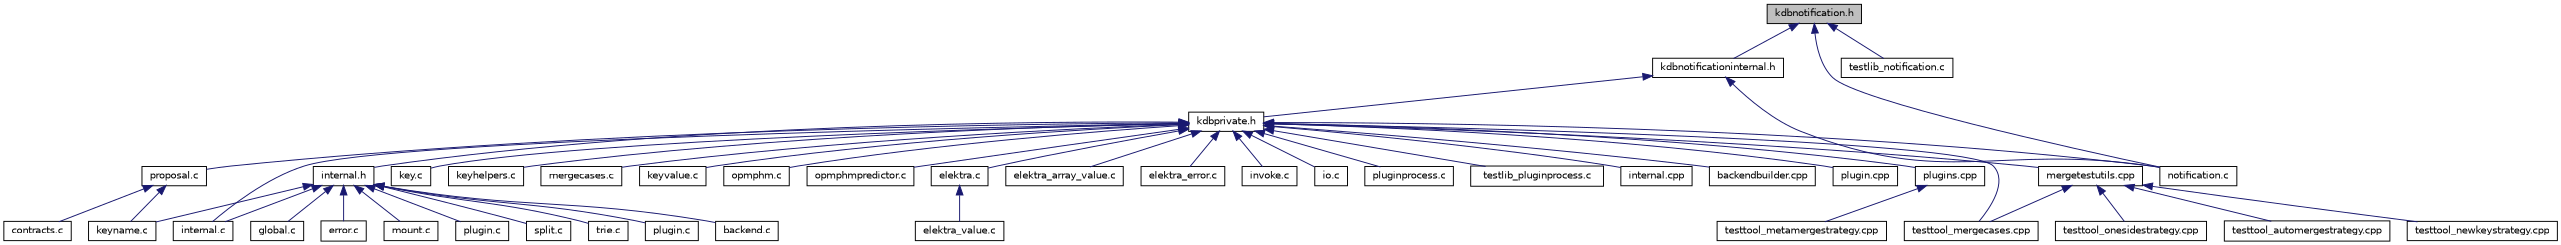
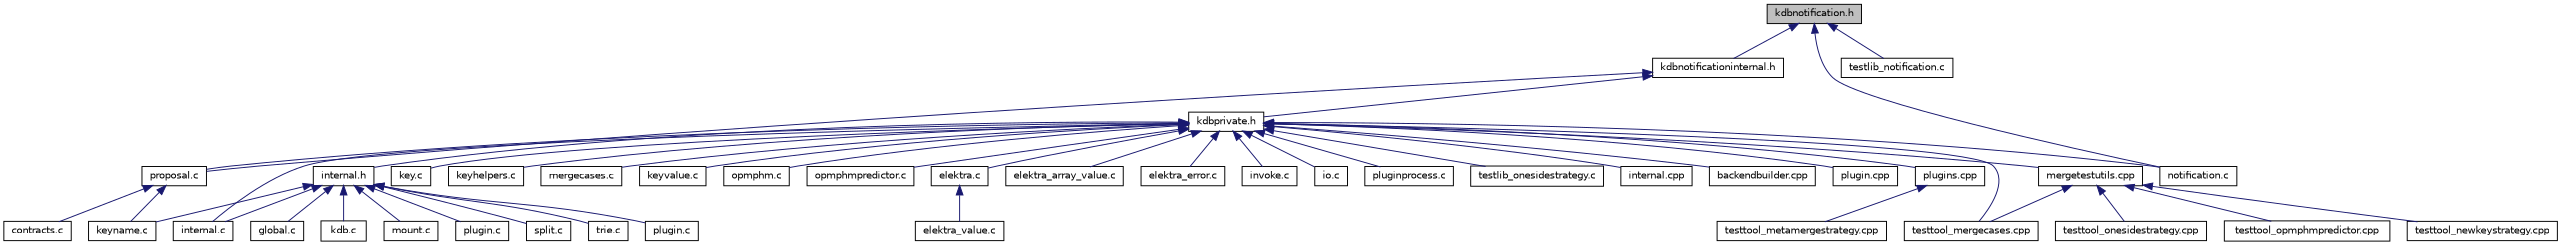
(2026, 160) -> (924, 116)
(1537, 176) -> (1537, 176)
(344, 231) -> (344, 231)
(747, 231) -> none
(2307, 231) -> (2307, 231)
